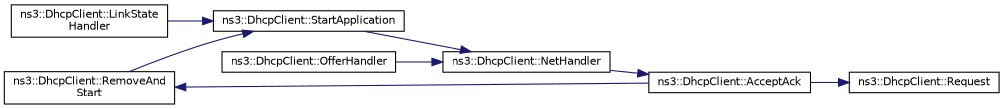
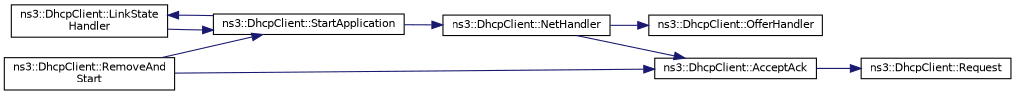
none -> (196, 15)
(414, 62) -> (624, 25)
(417, 85) -> (409, 71)
